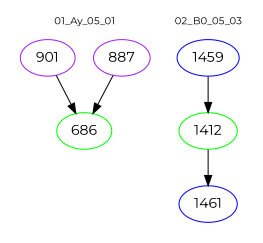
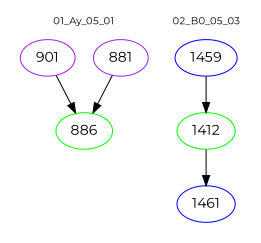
(122, 58) -> (121, 58)
(84, 131) -> (84, 131)
